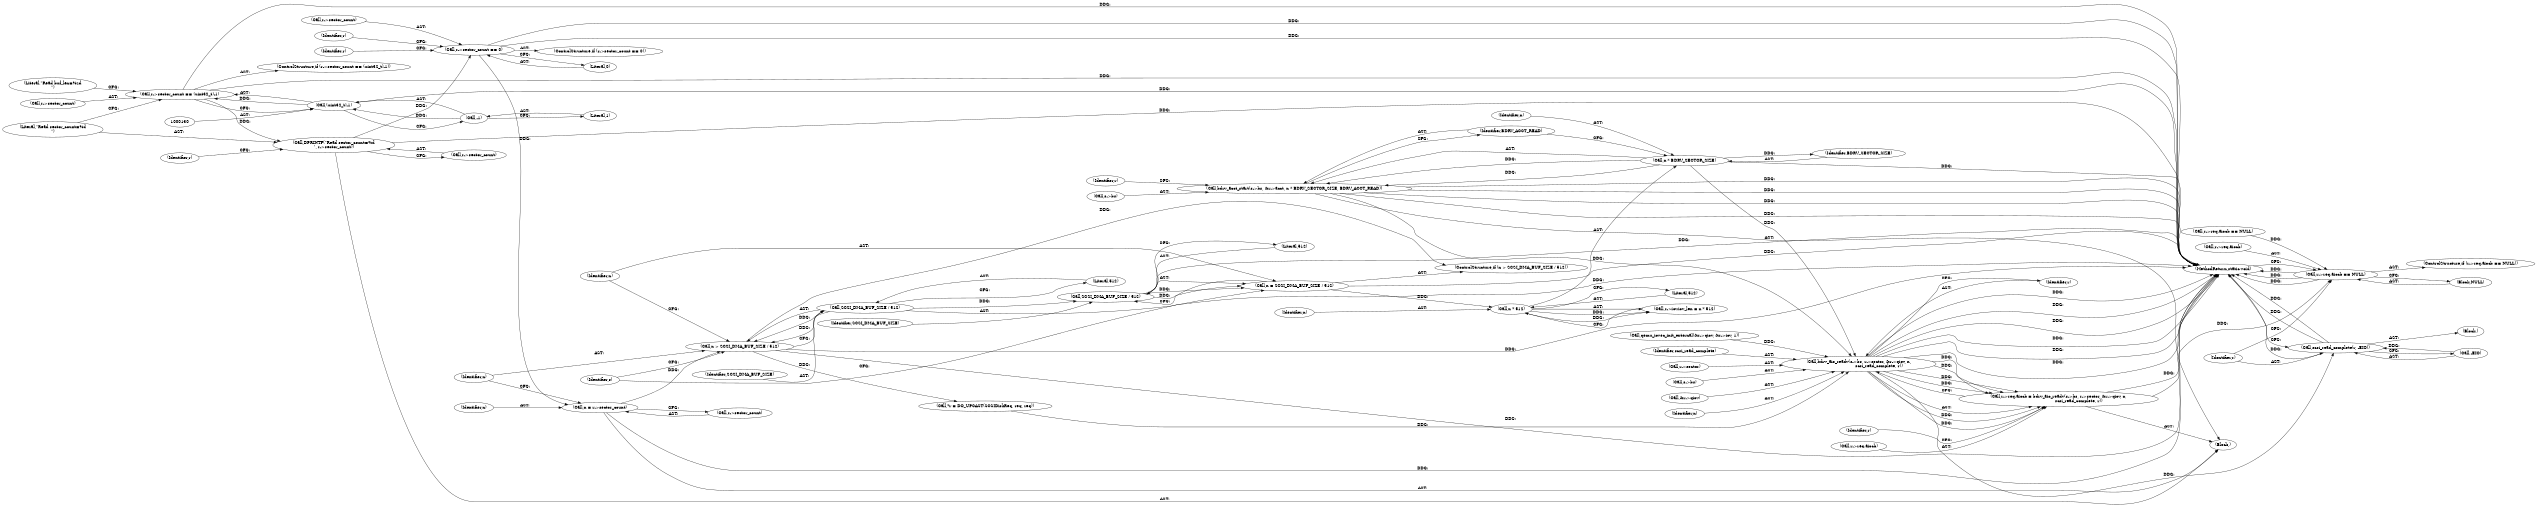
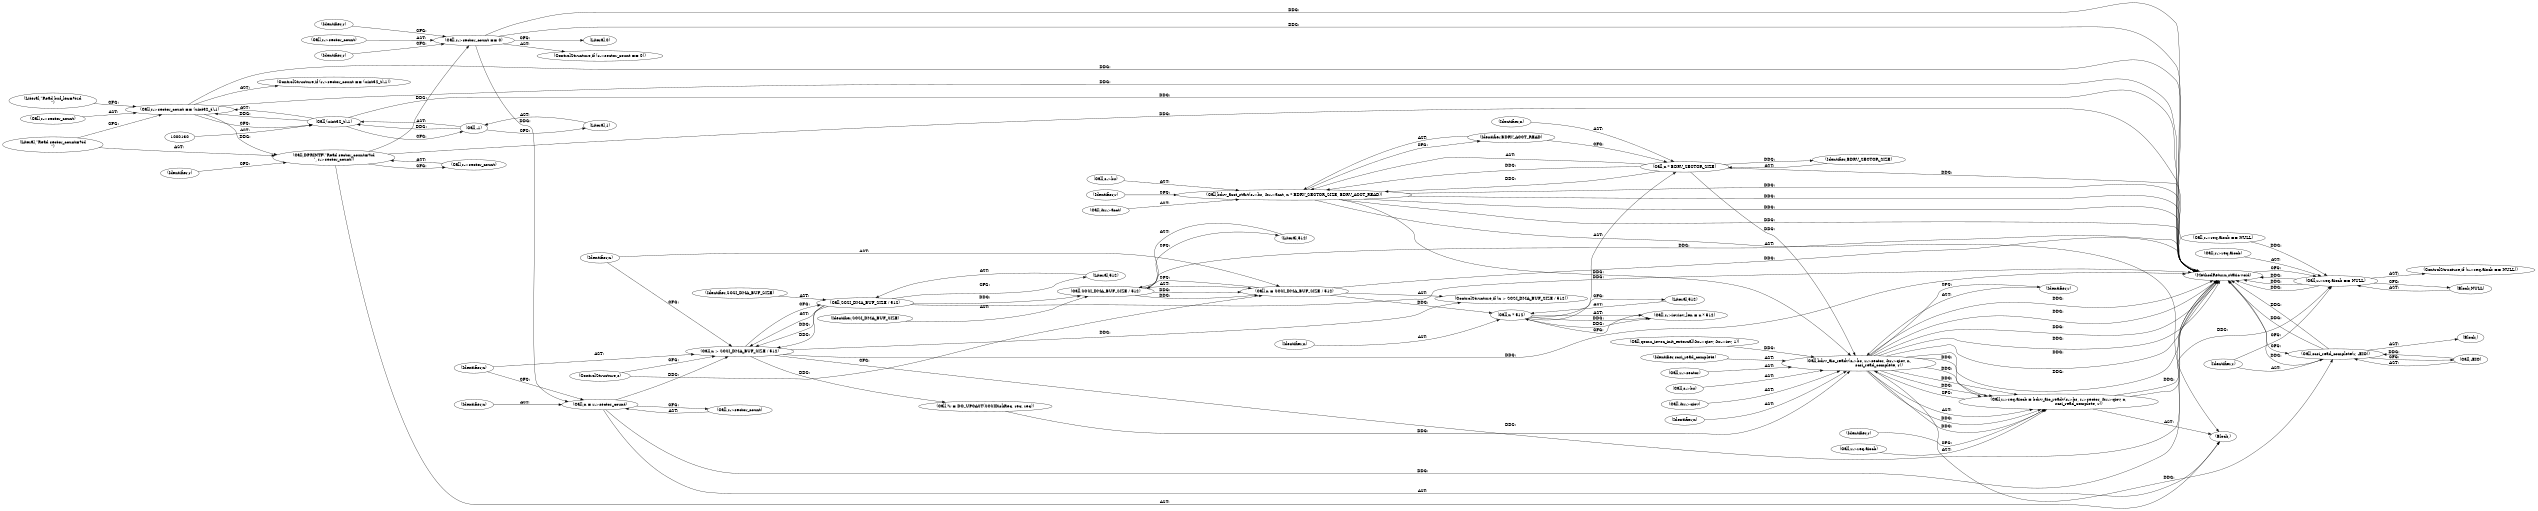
(536, 66) -> none
none -> (1106, 211)
(600, 380) -> (600, 376)
